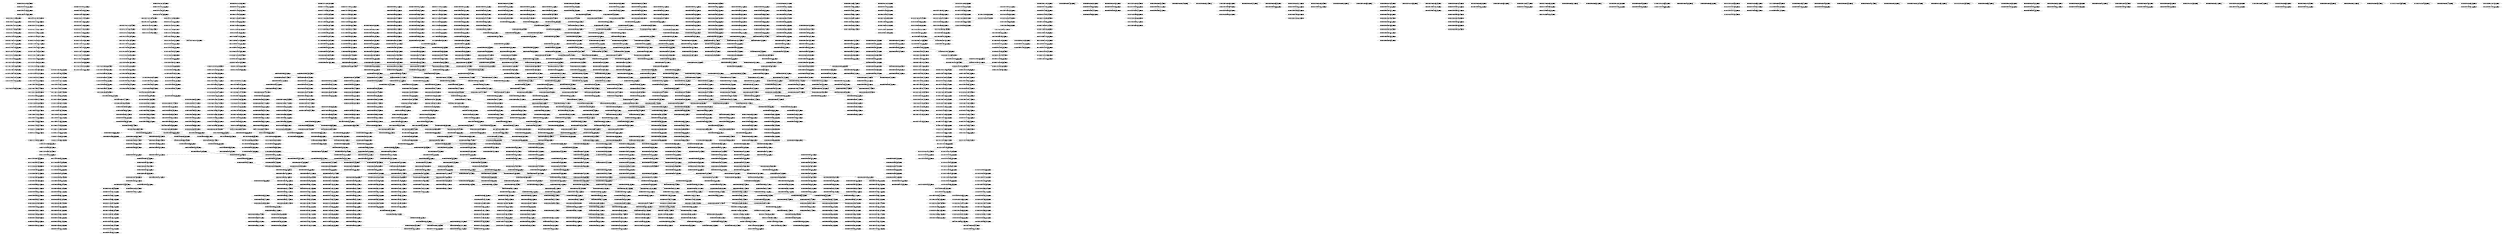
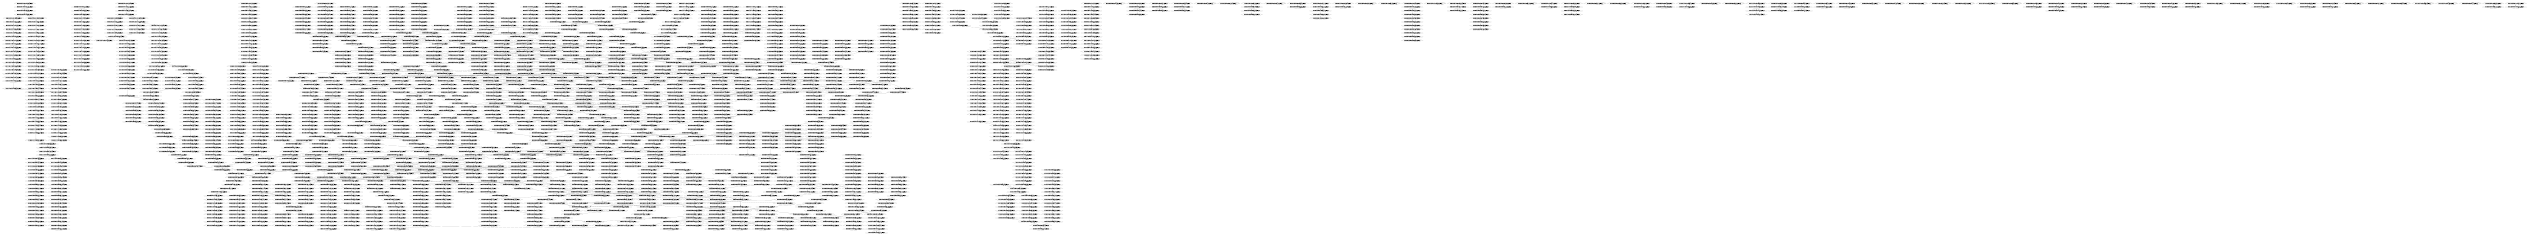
none -> (1069, 37)
none -> (238, 74)
